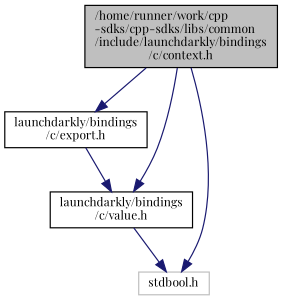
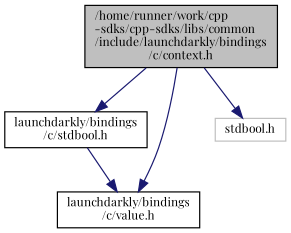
(76, 130) -> (76, 130)
(146, 245) -> none
